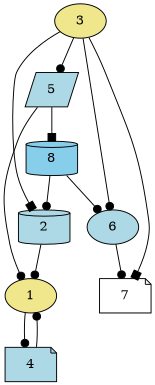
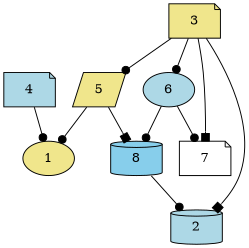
(80, 21) -> (195, 21)
(52, 90) -> (99, 90)
(81, 191) -> (155, 120)
(38, 258) -> none
(24, 326) -> none
